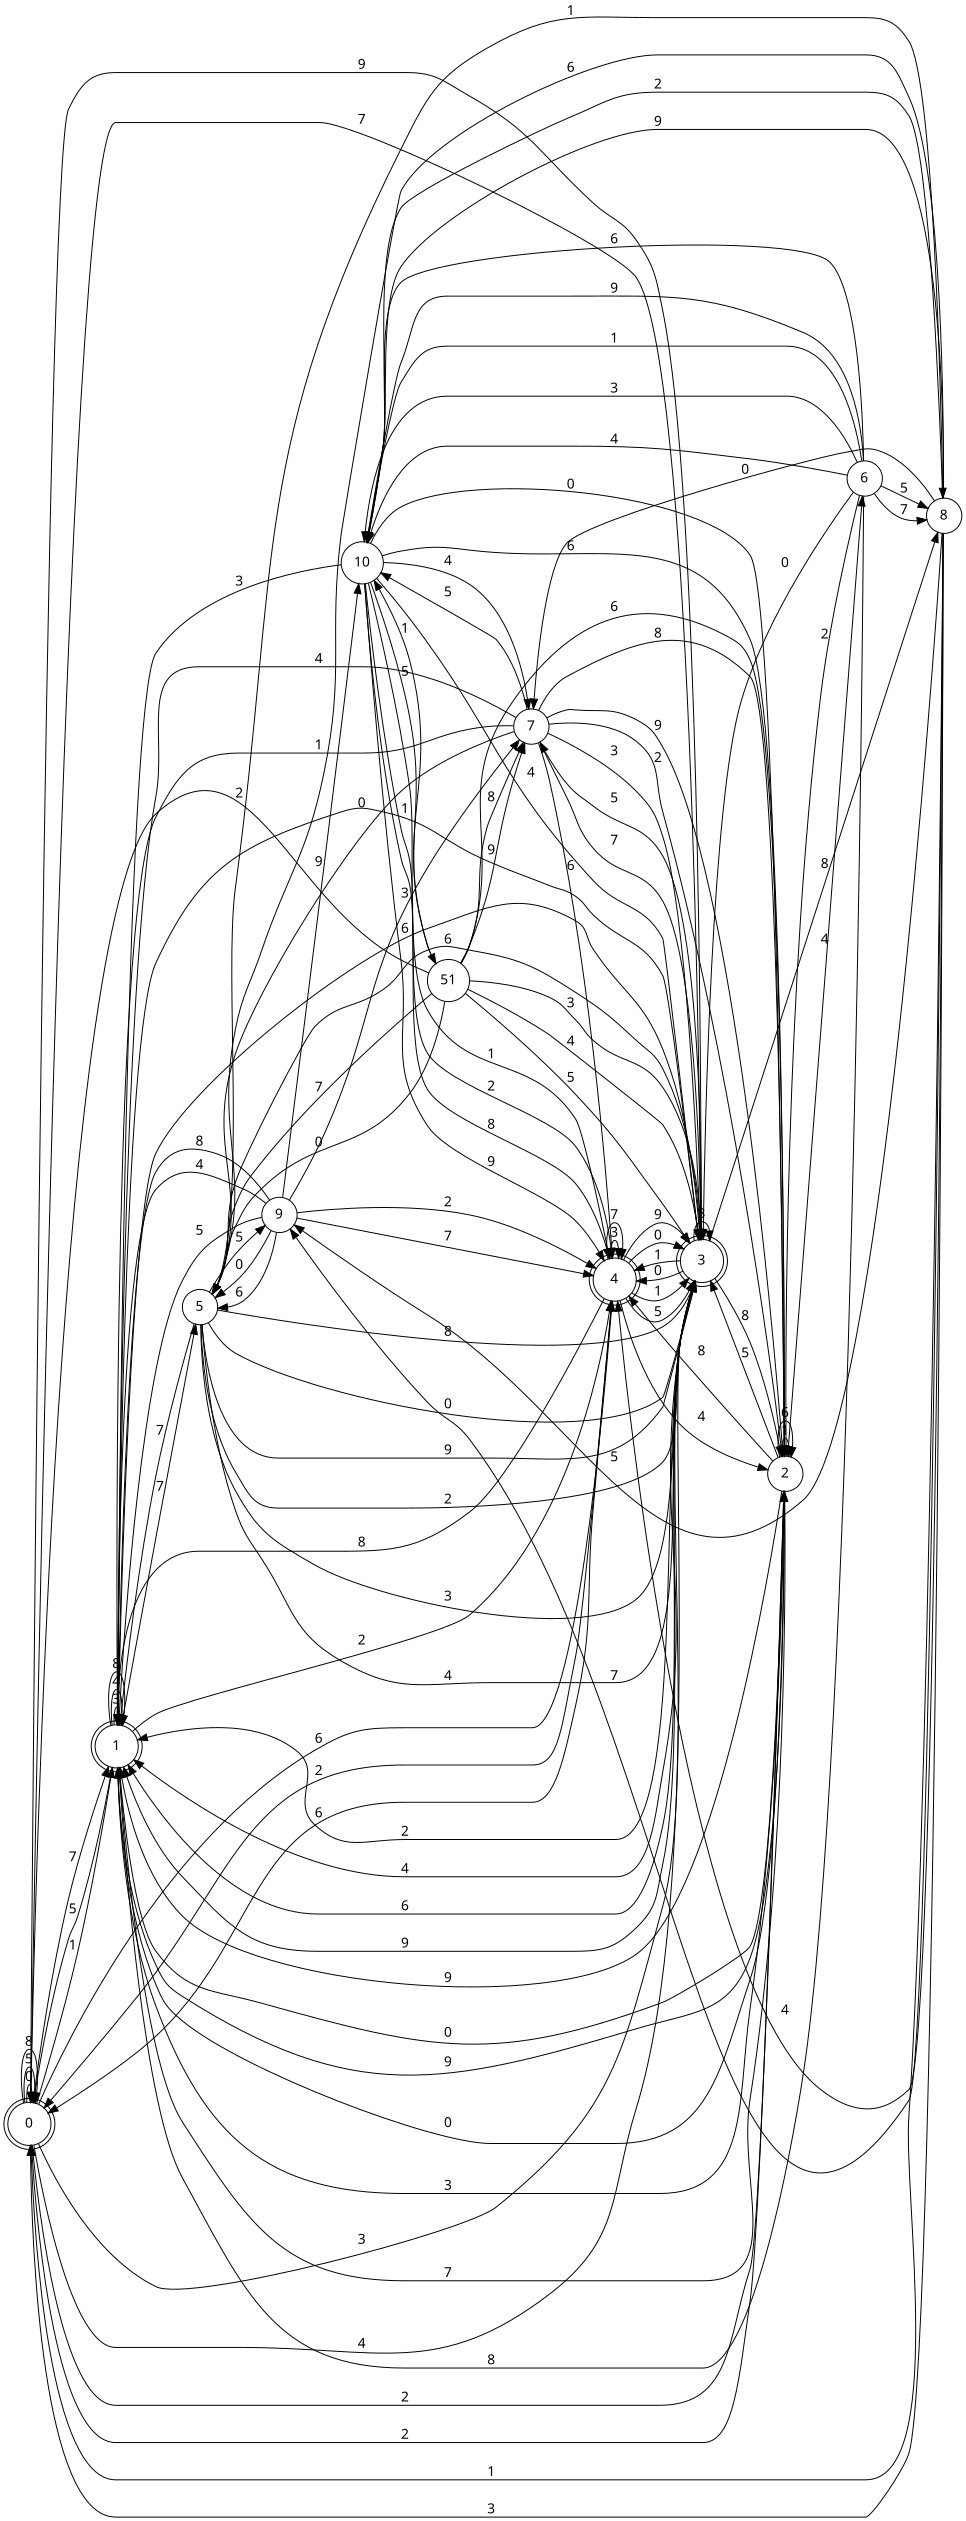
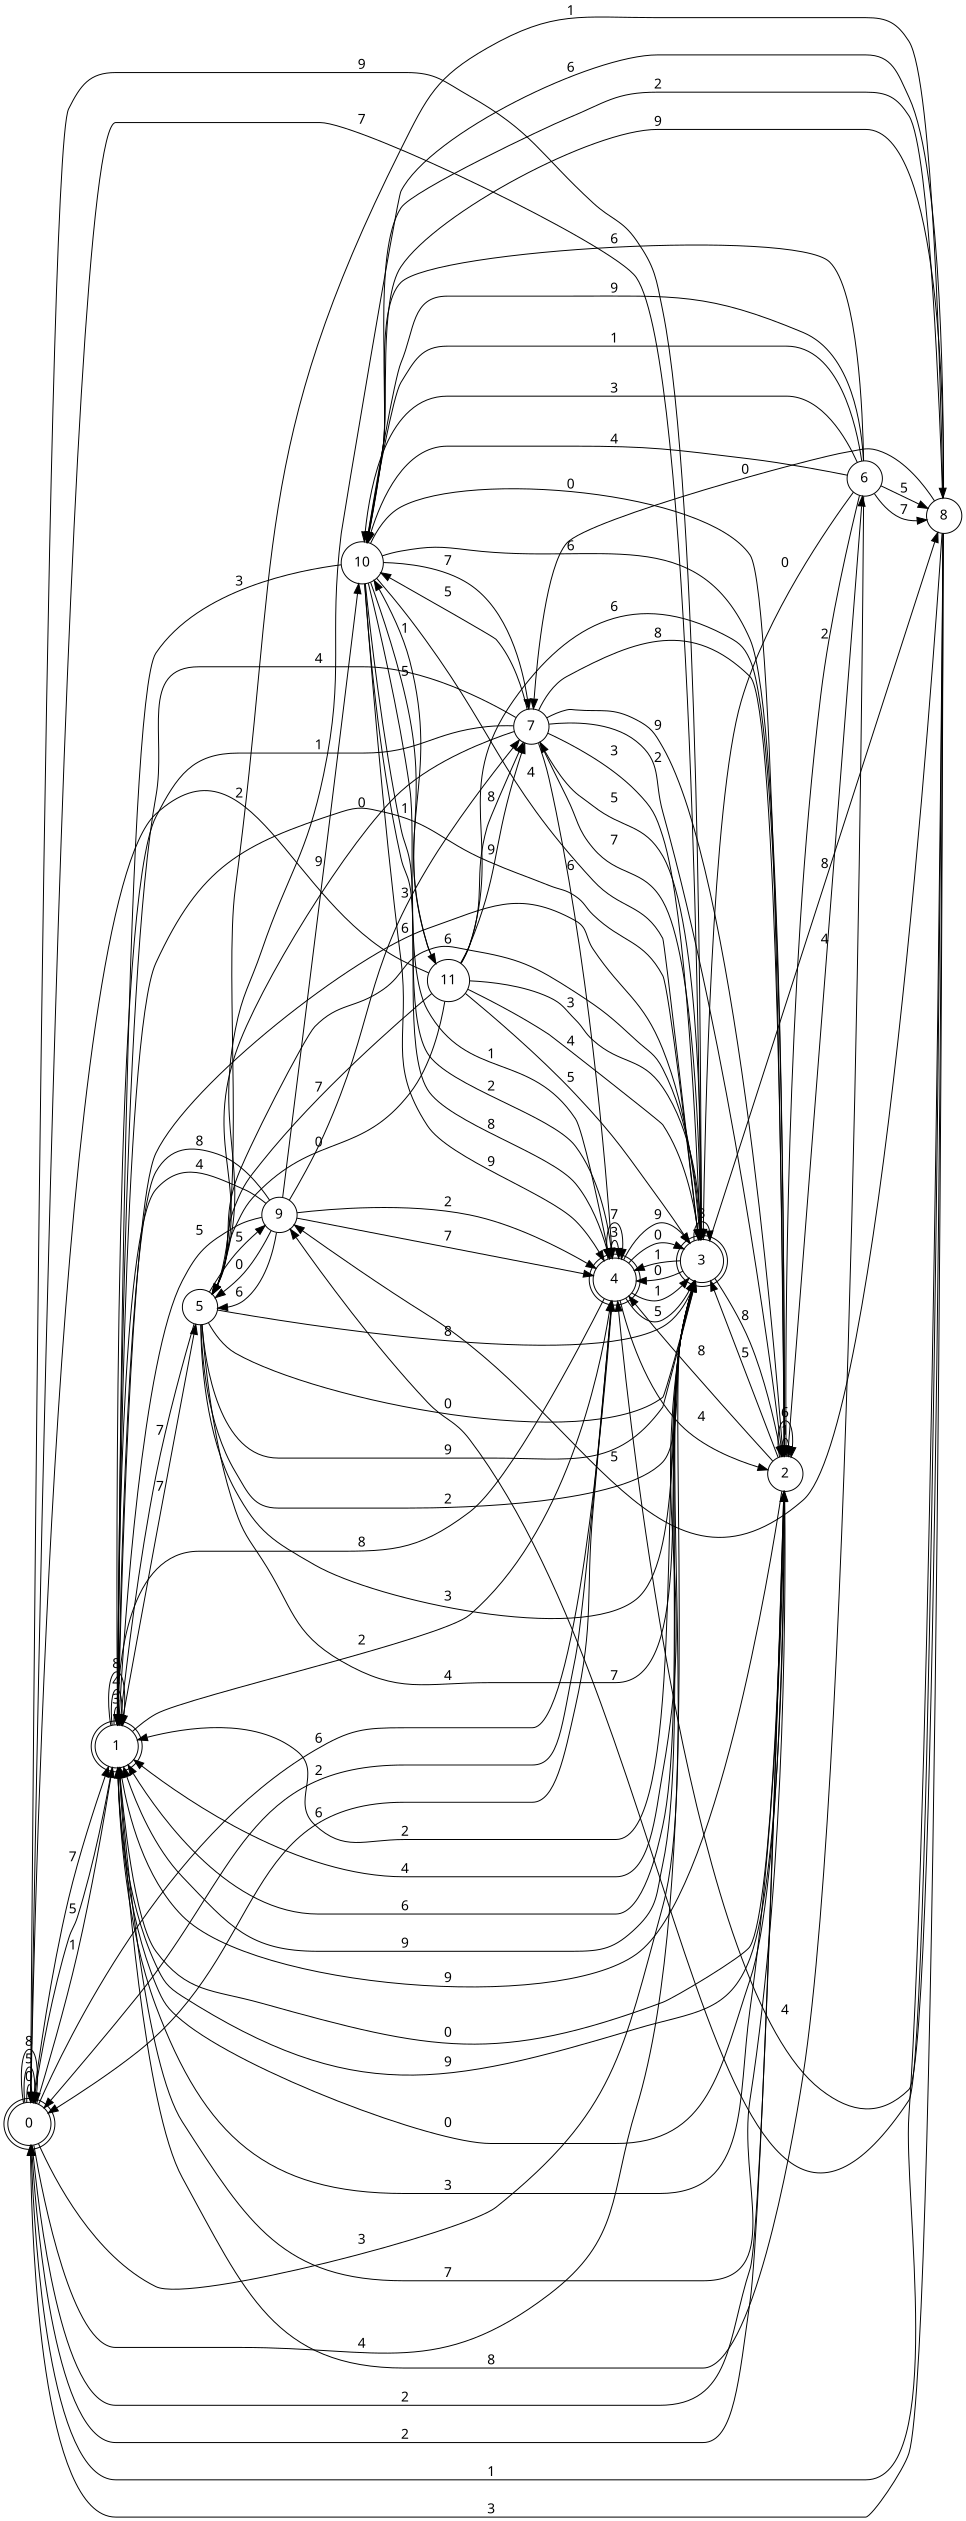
(449, 561) -> (449, 561)
(449, 981) -> (449, 981)
